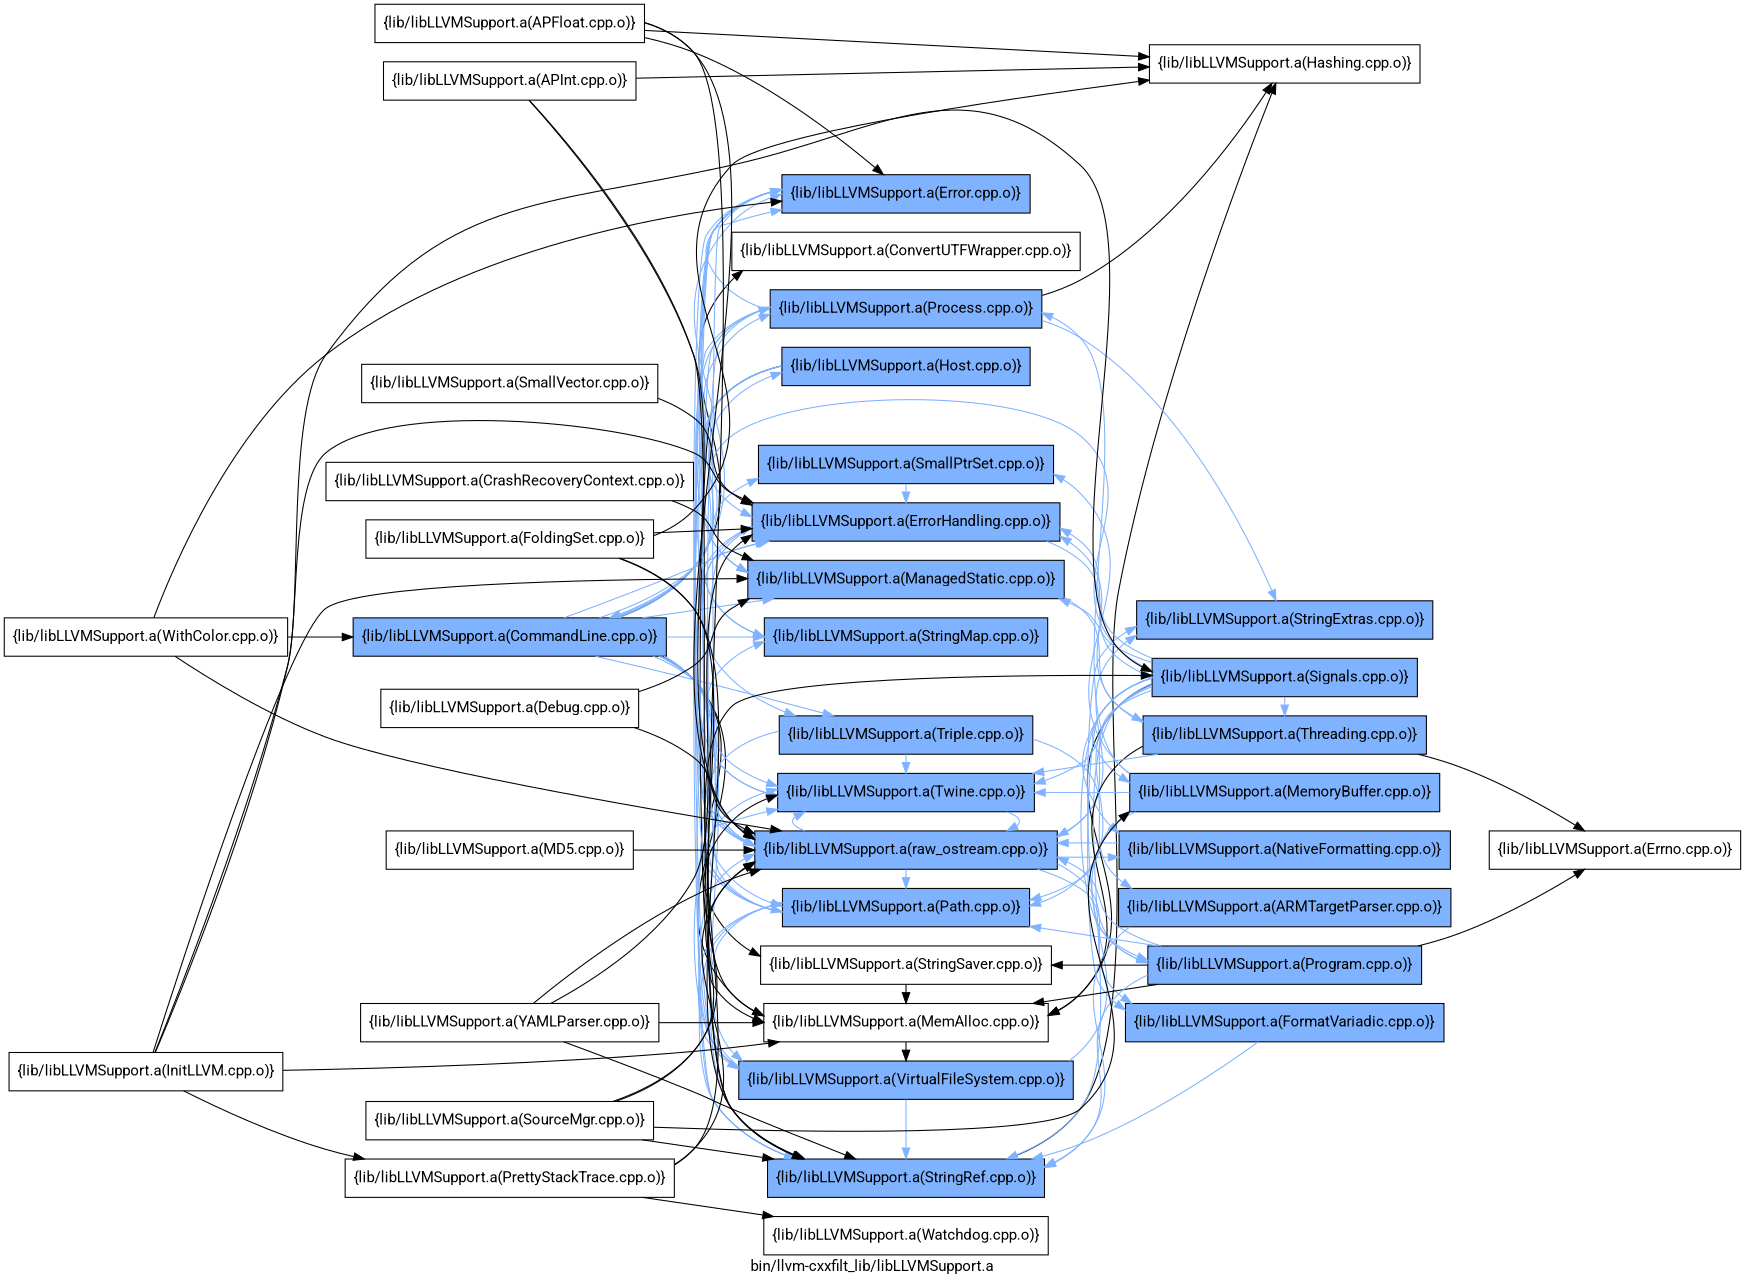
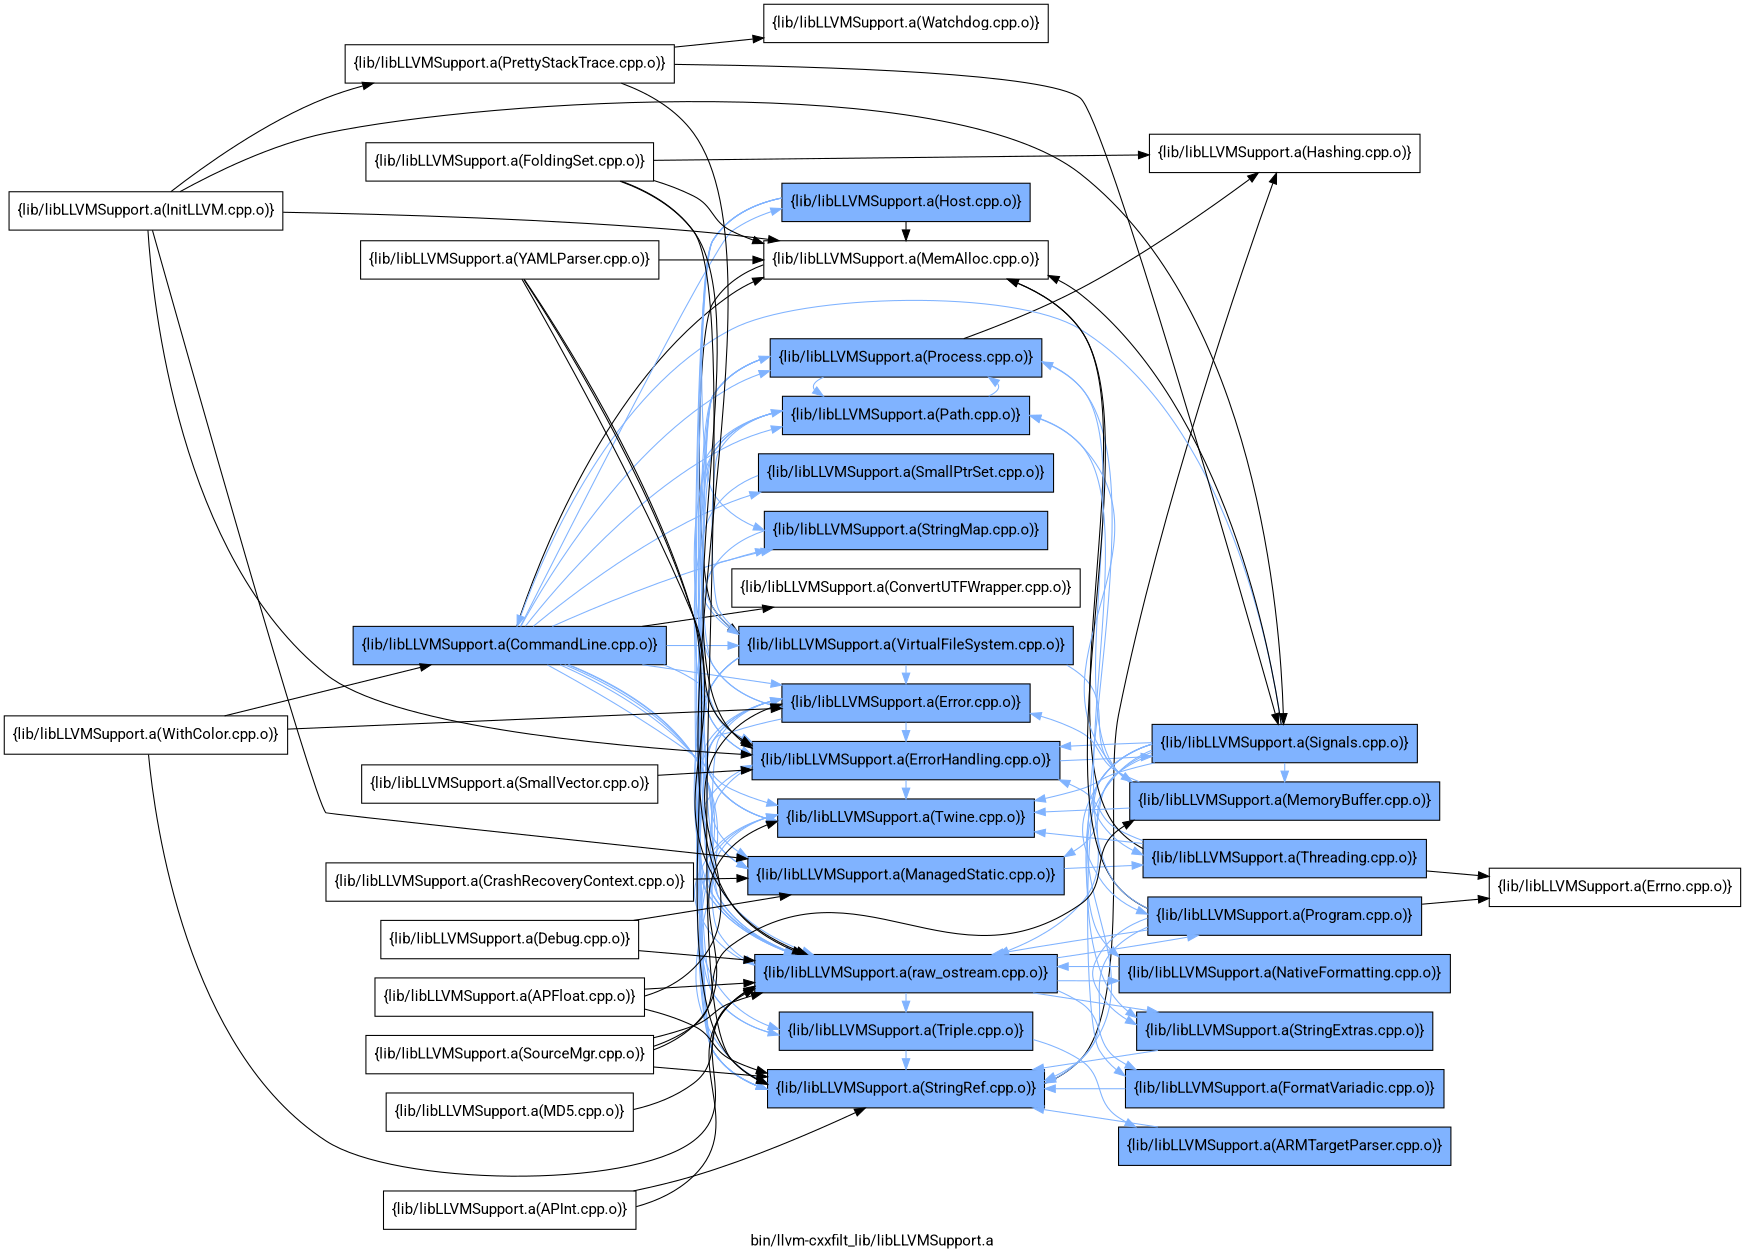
(891, 43) -> none
(887, 73) -> none
(1108, 585) -> (1081, 732)
none -> (695, 633)
none -> (698, 716)
(1100, 796) -> none
(906, 873) -> (906, 997)
(906, 965) -> none
none -> (1095, 1060)
